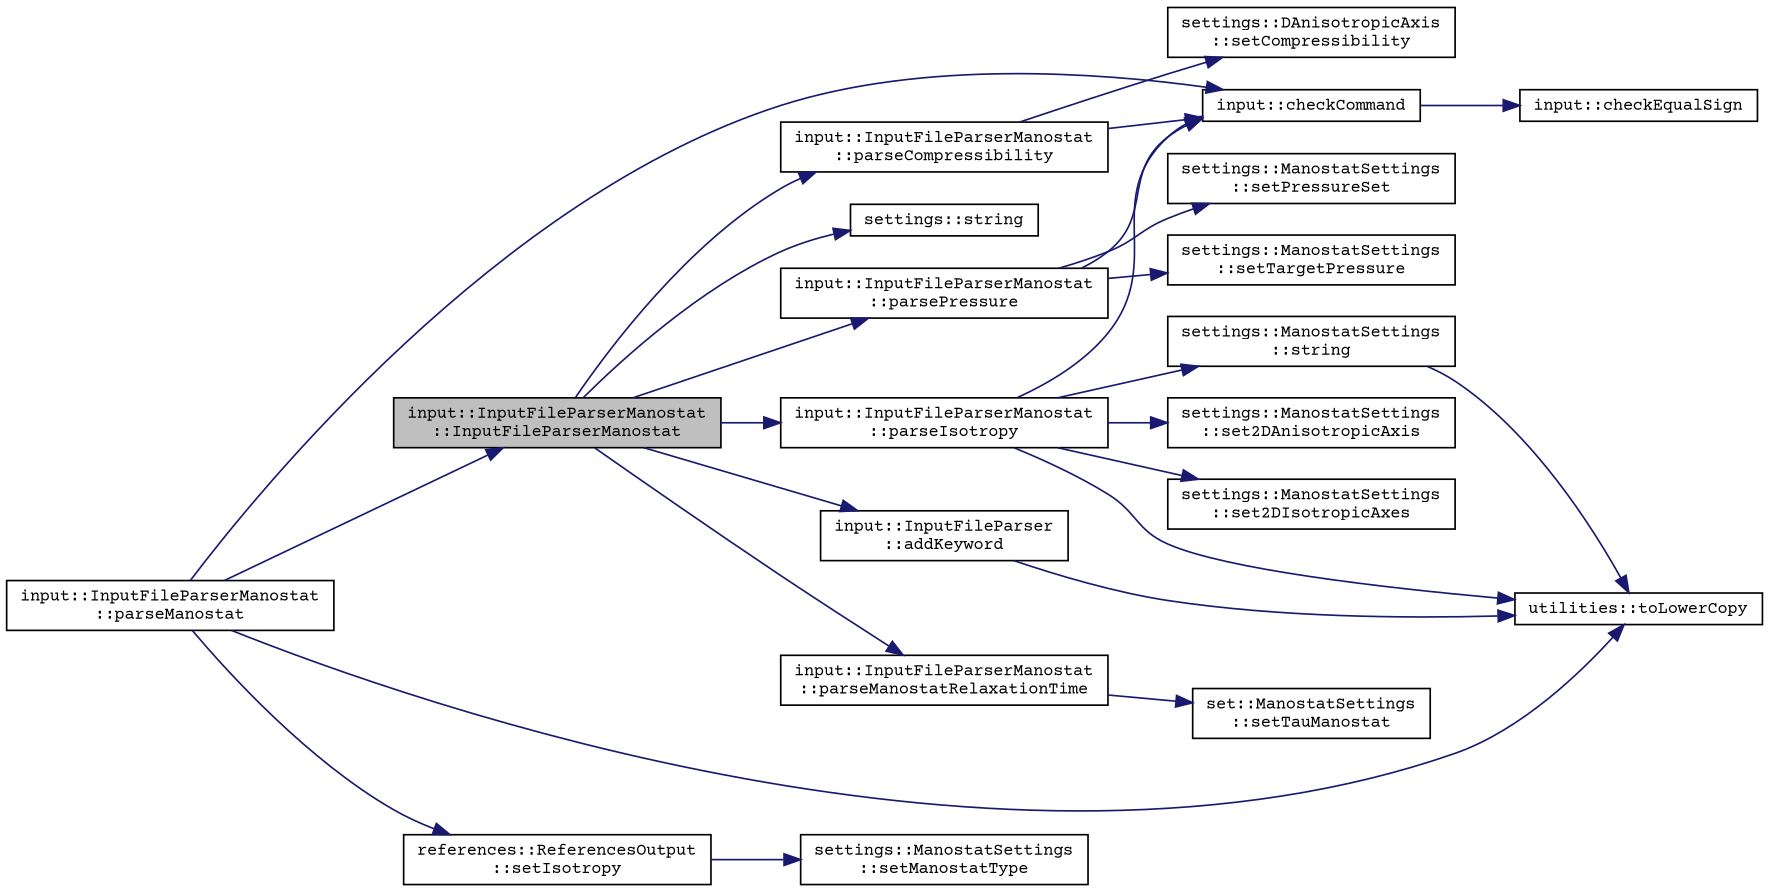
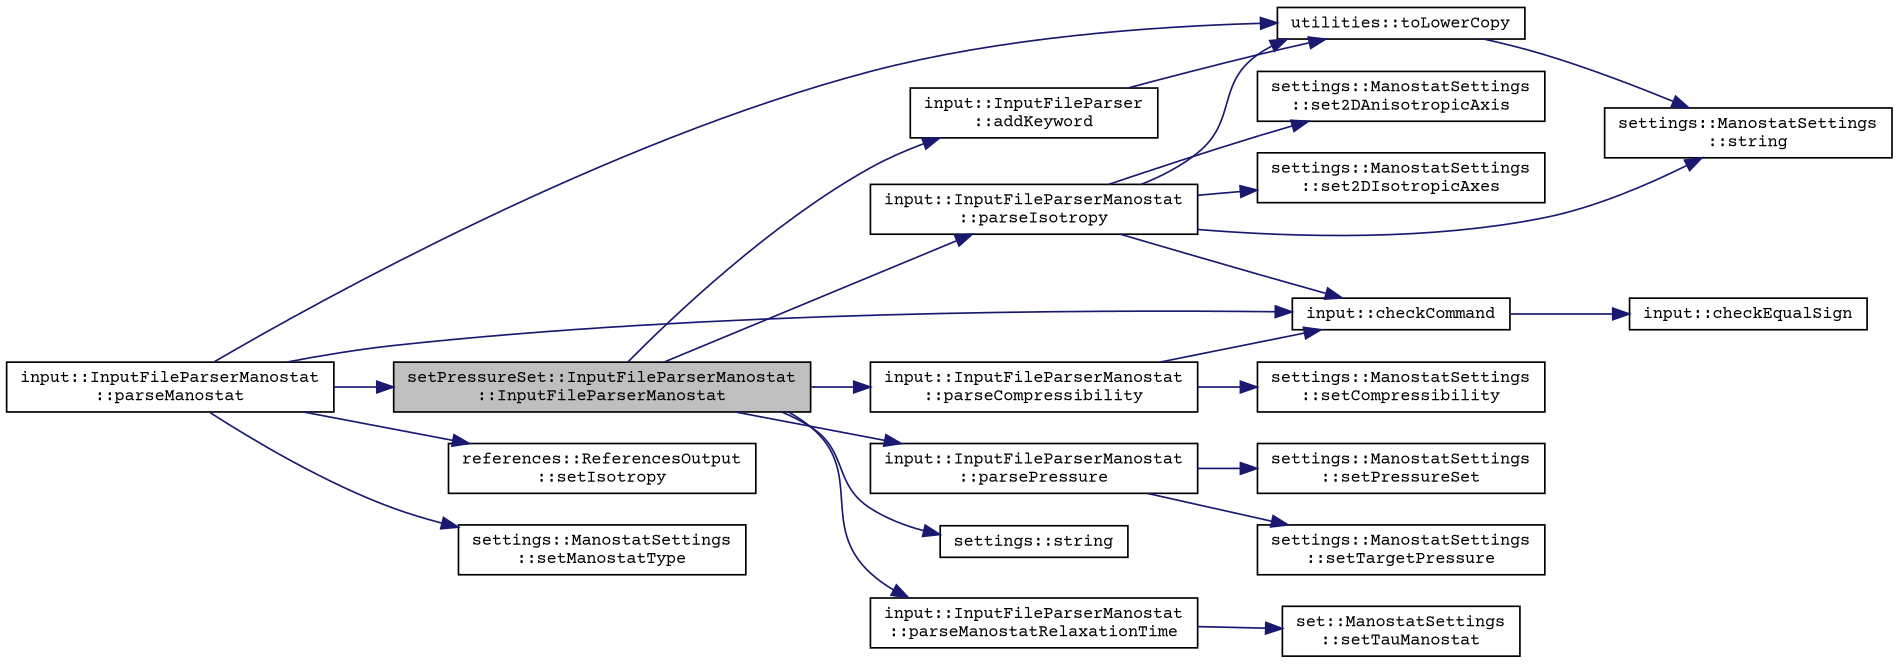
(1311, 32) -> (1401, 387)
(1137, 199) -> none
(557, 423) -> (602, 387)
(1539, 458) -> (1580, 66)
(747, 860) -> (321, 477)
